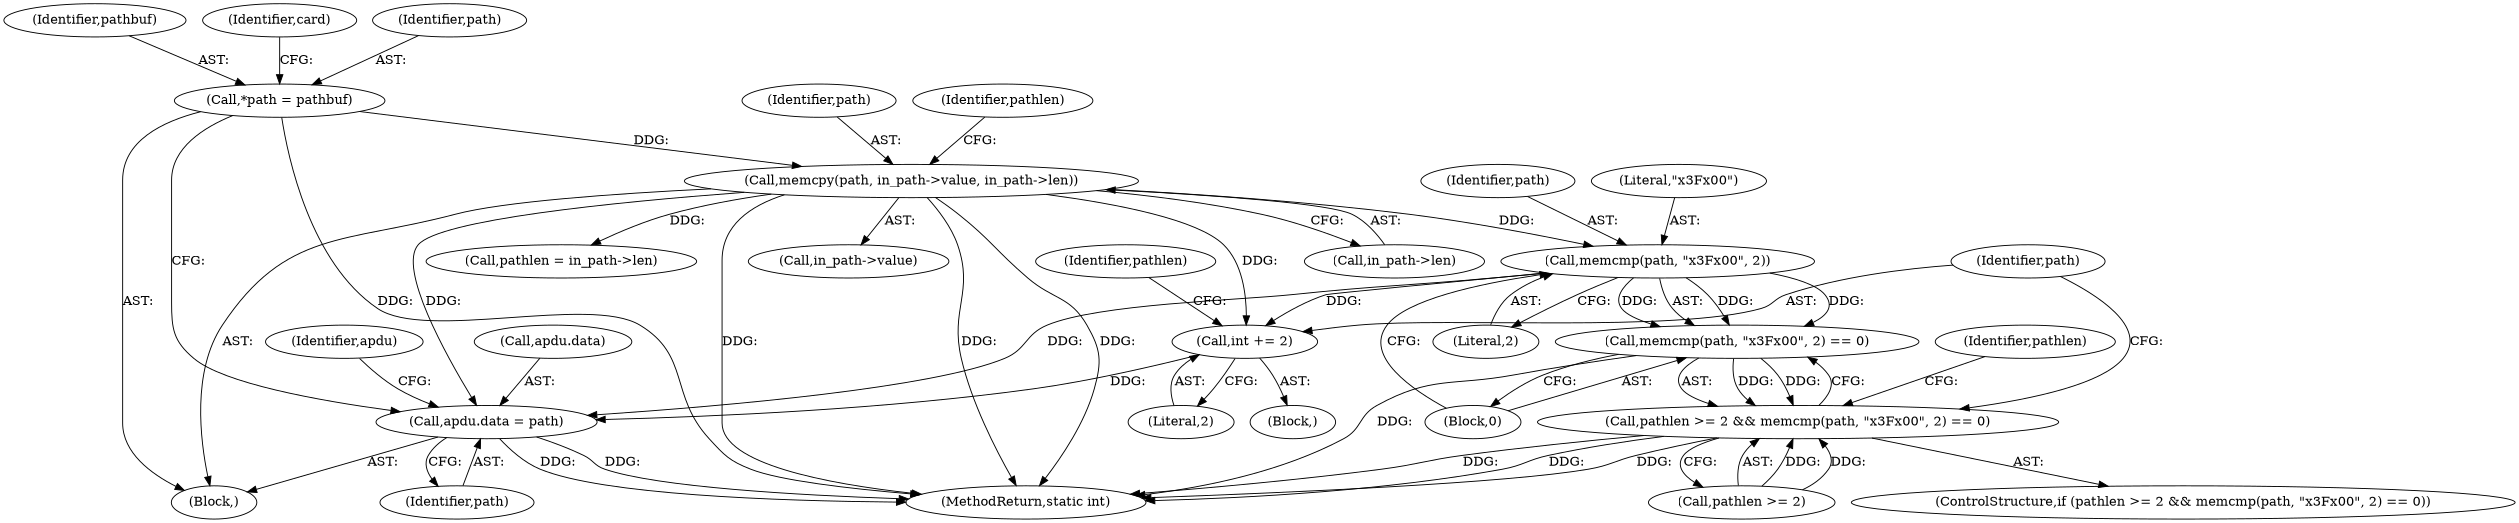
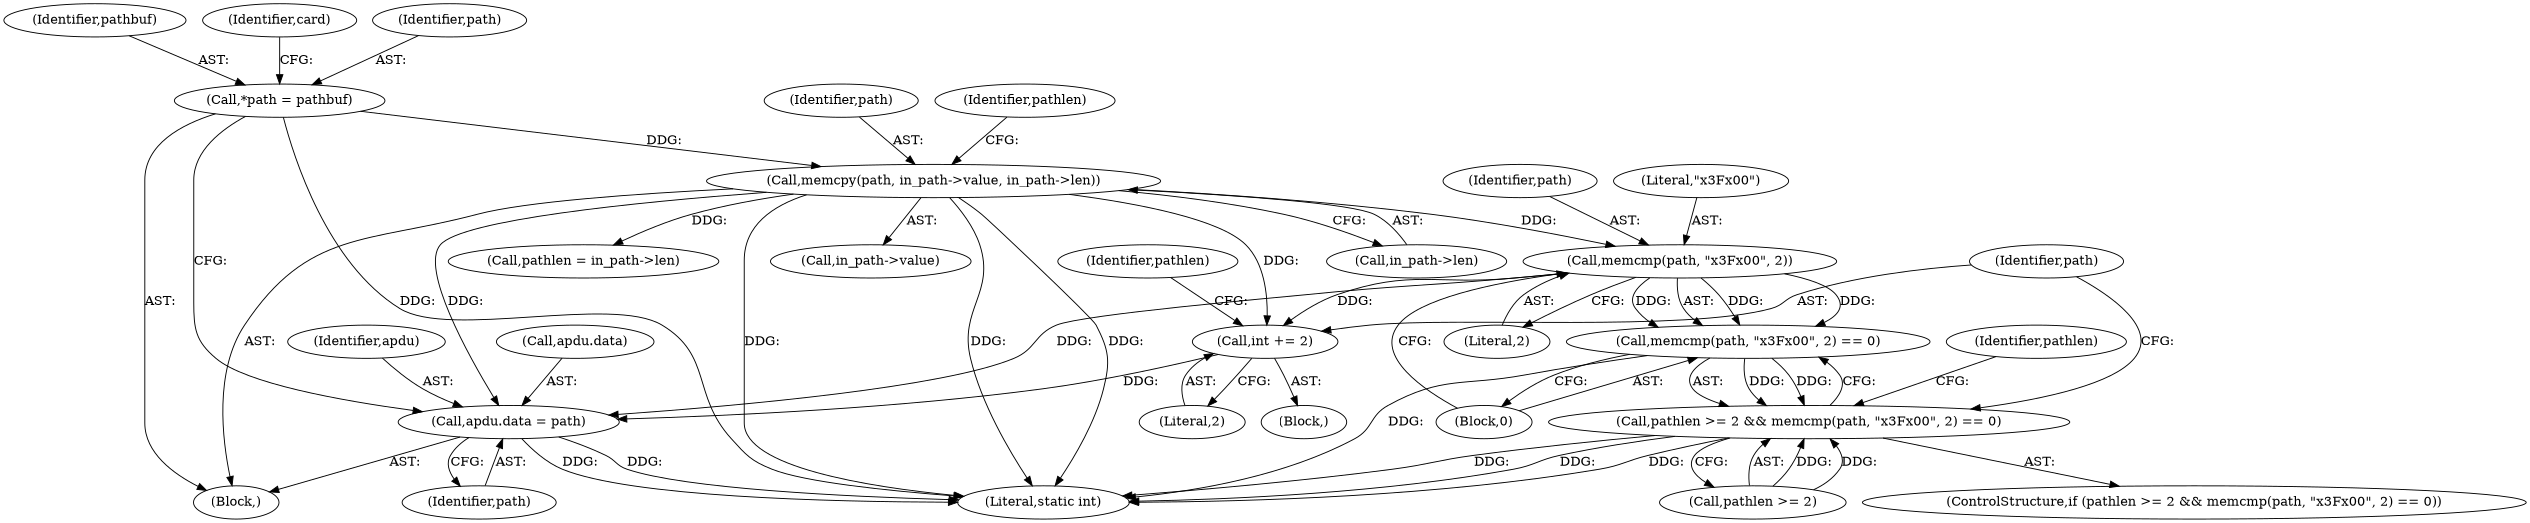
(417, 382) -> (440, 382)
(1026, 502) -> (1043, 502)
